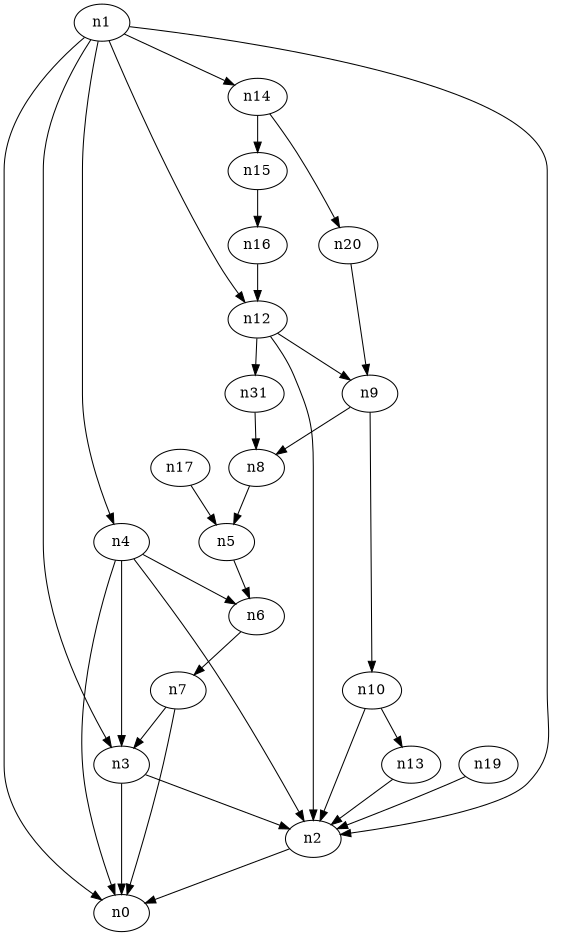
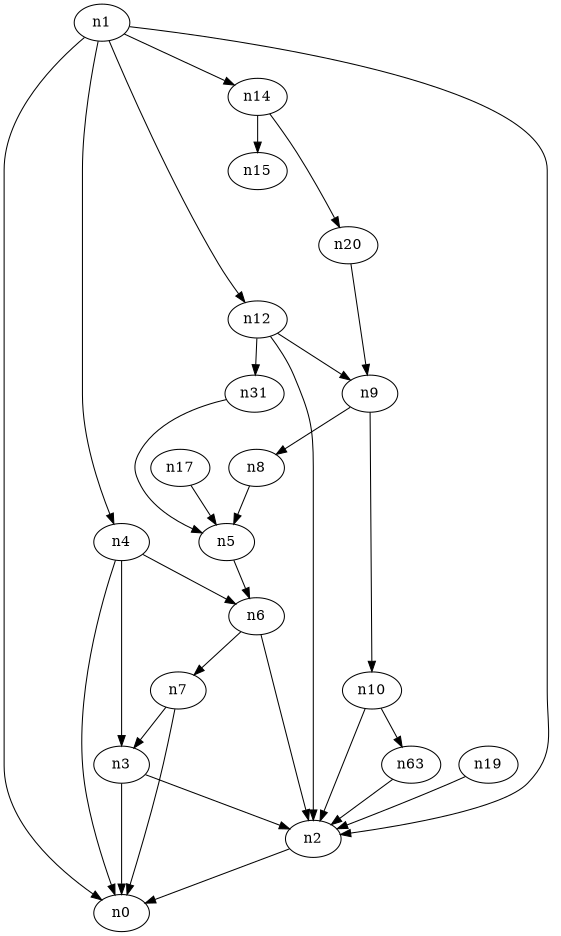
(258, 245) -> none
(43, 390) -> none
(255, 426) -> (140, 452)
(222, 682) -> (283, 722)
(411, 765) -> (411, 765)
